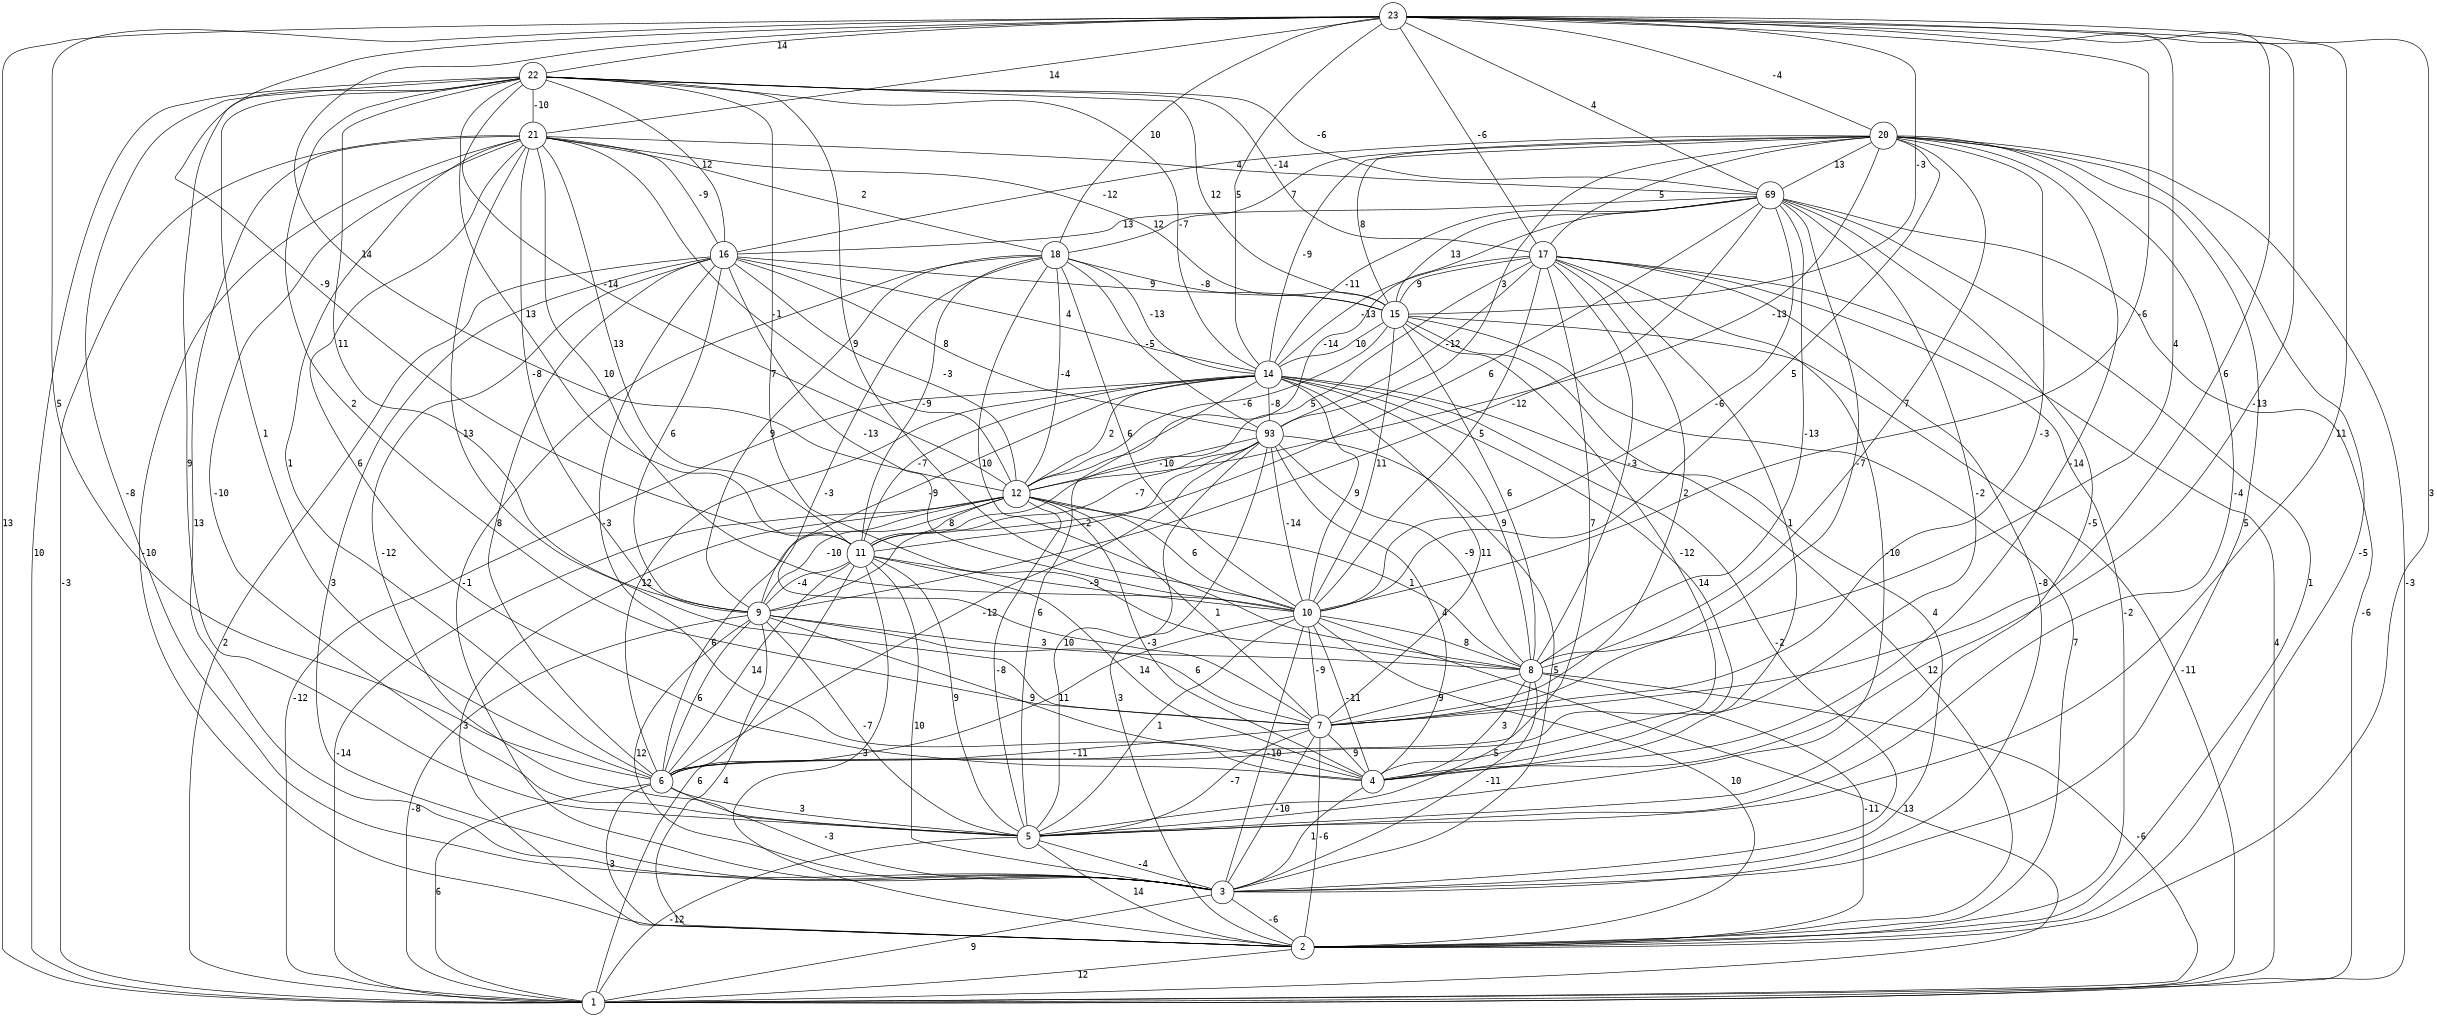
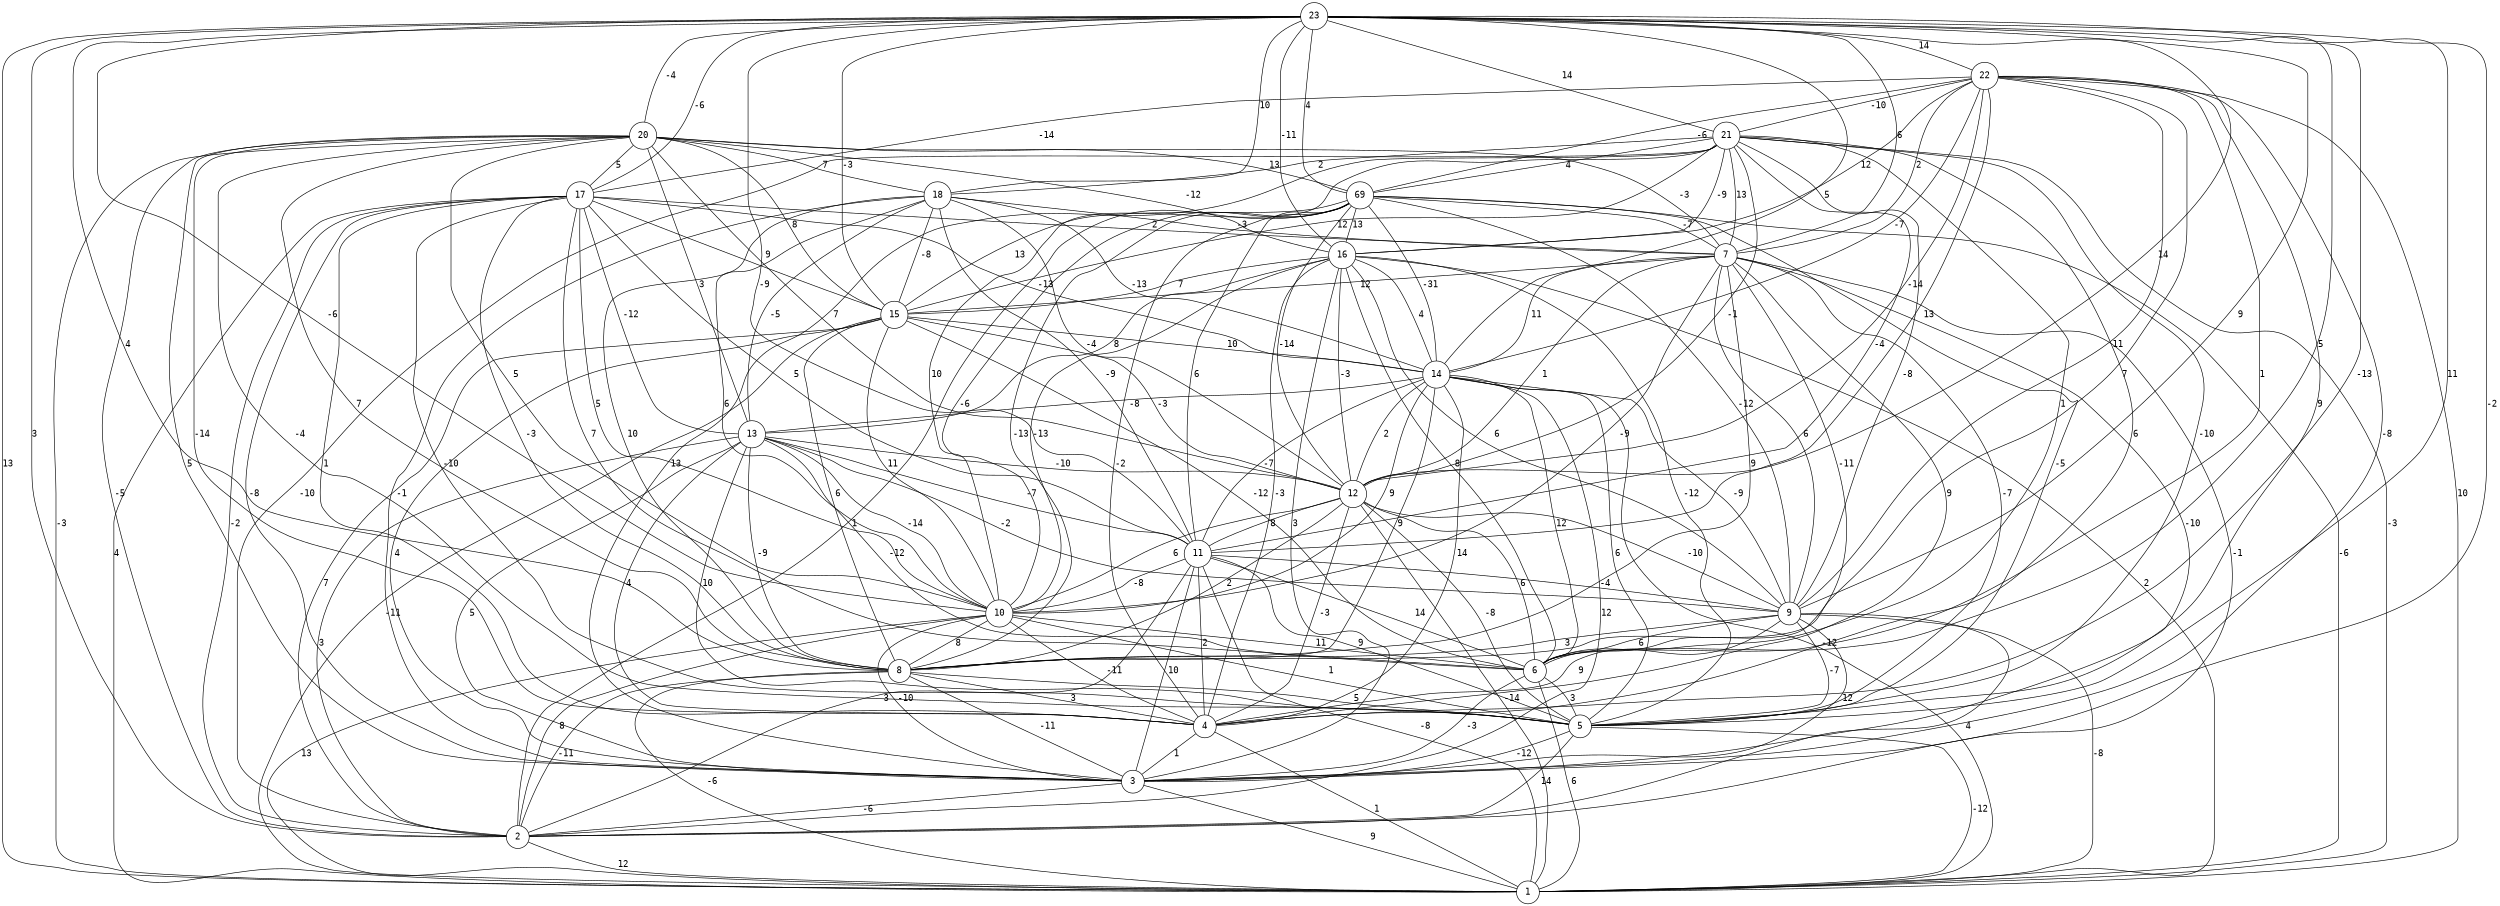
(1045, 96) -> (1311, 285)
none -> (1280, 142)
(1333, 191) -> none
(1153, 285) -> (1181, 285)
(1352, 285) -> (1430, 285)
(1779, 315) -> (836, 315)
(619, 345) -> (1879, 345)
(861, 366) -> none
(810, 380) -> (2213, 50)
(1247, 404) -> (1162, 404)
(1270, 434) -> (752, 434)
(1094, 584) -> (1138, 584)
(1412, 584) -> (1229, 584)
(1145, 671) -> (1205, 643)
(1879, 748) -> (2487, 408)
(700, 782) -> (1425, 726)
(1736, 782) -> (562, 726)
none -> (1366, 809)
(1323, 837) -> (2238, 554)
(1143, 865) -> (1524, 754)
(571, 877) -> none
(884, 933) -> none
